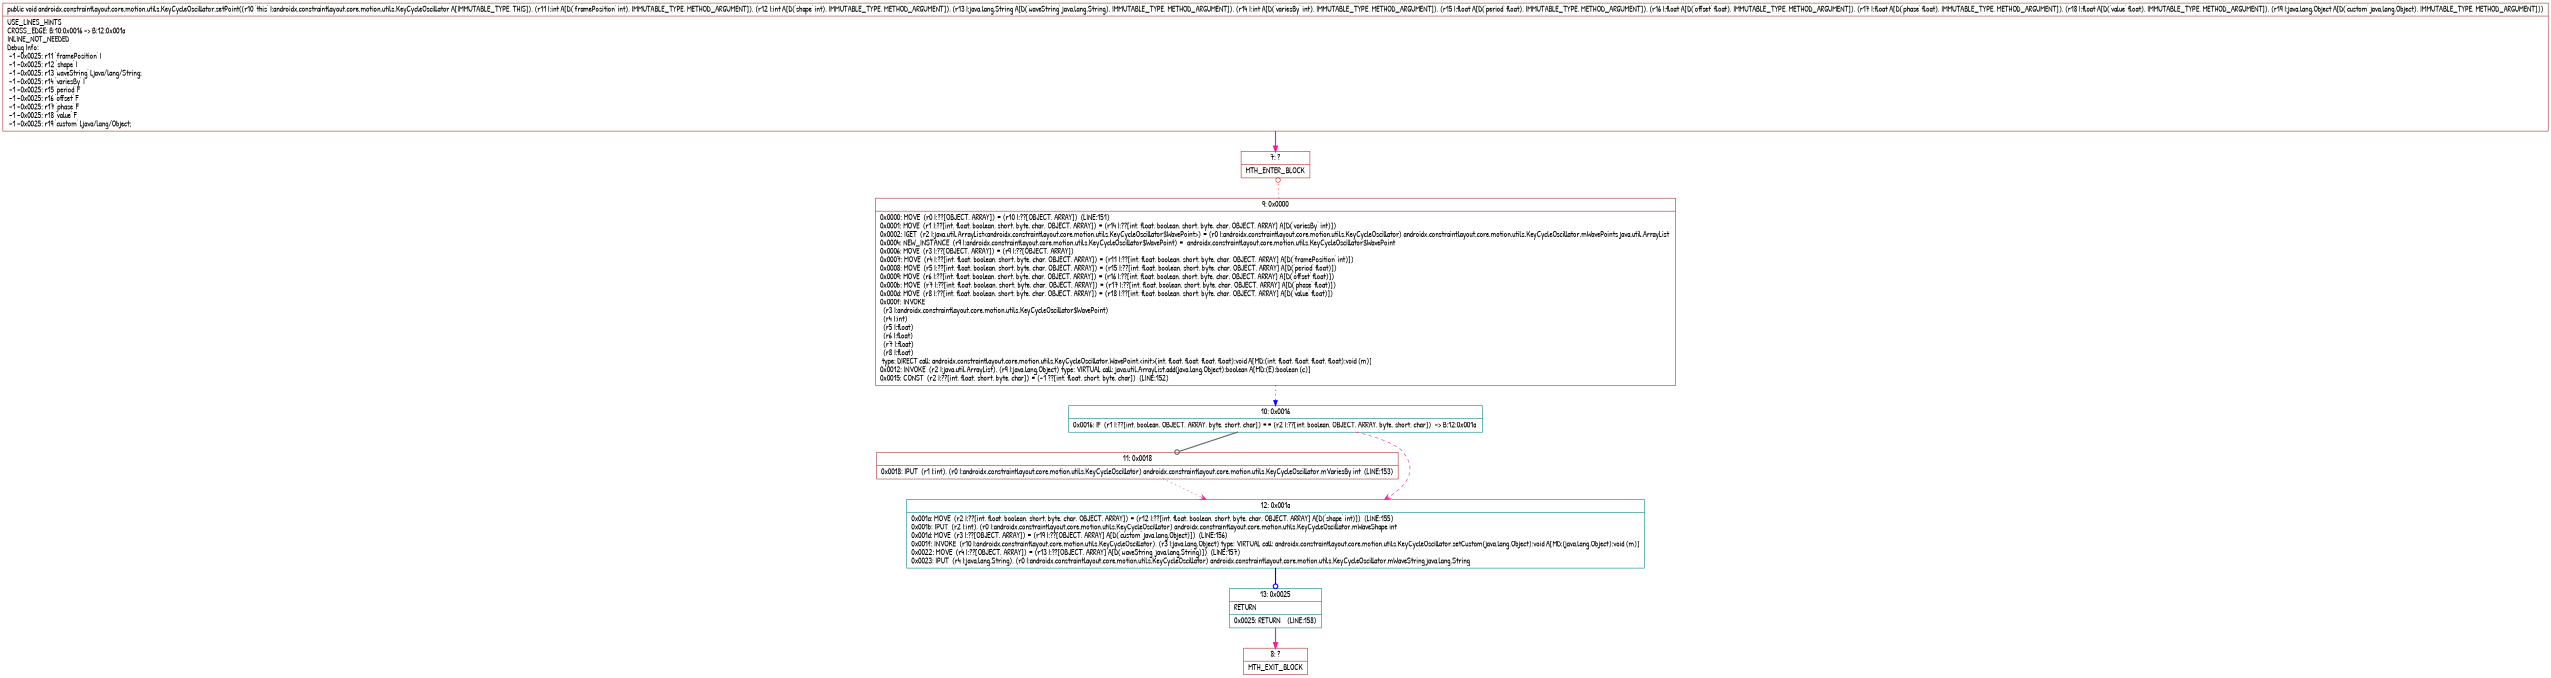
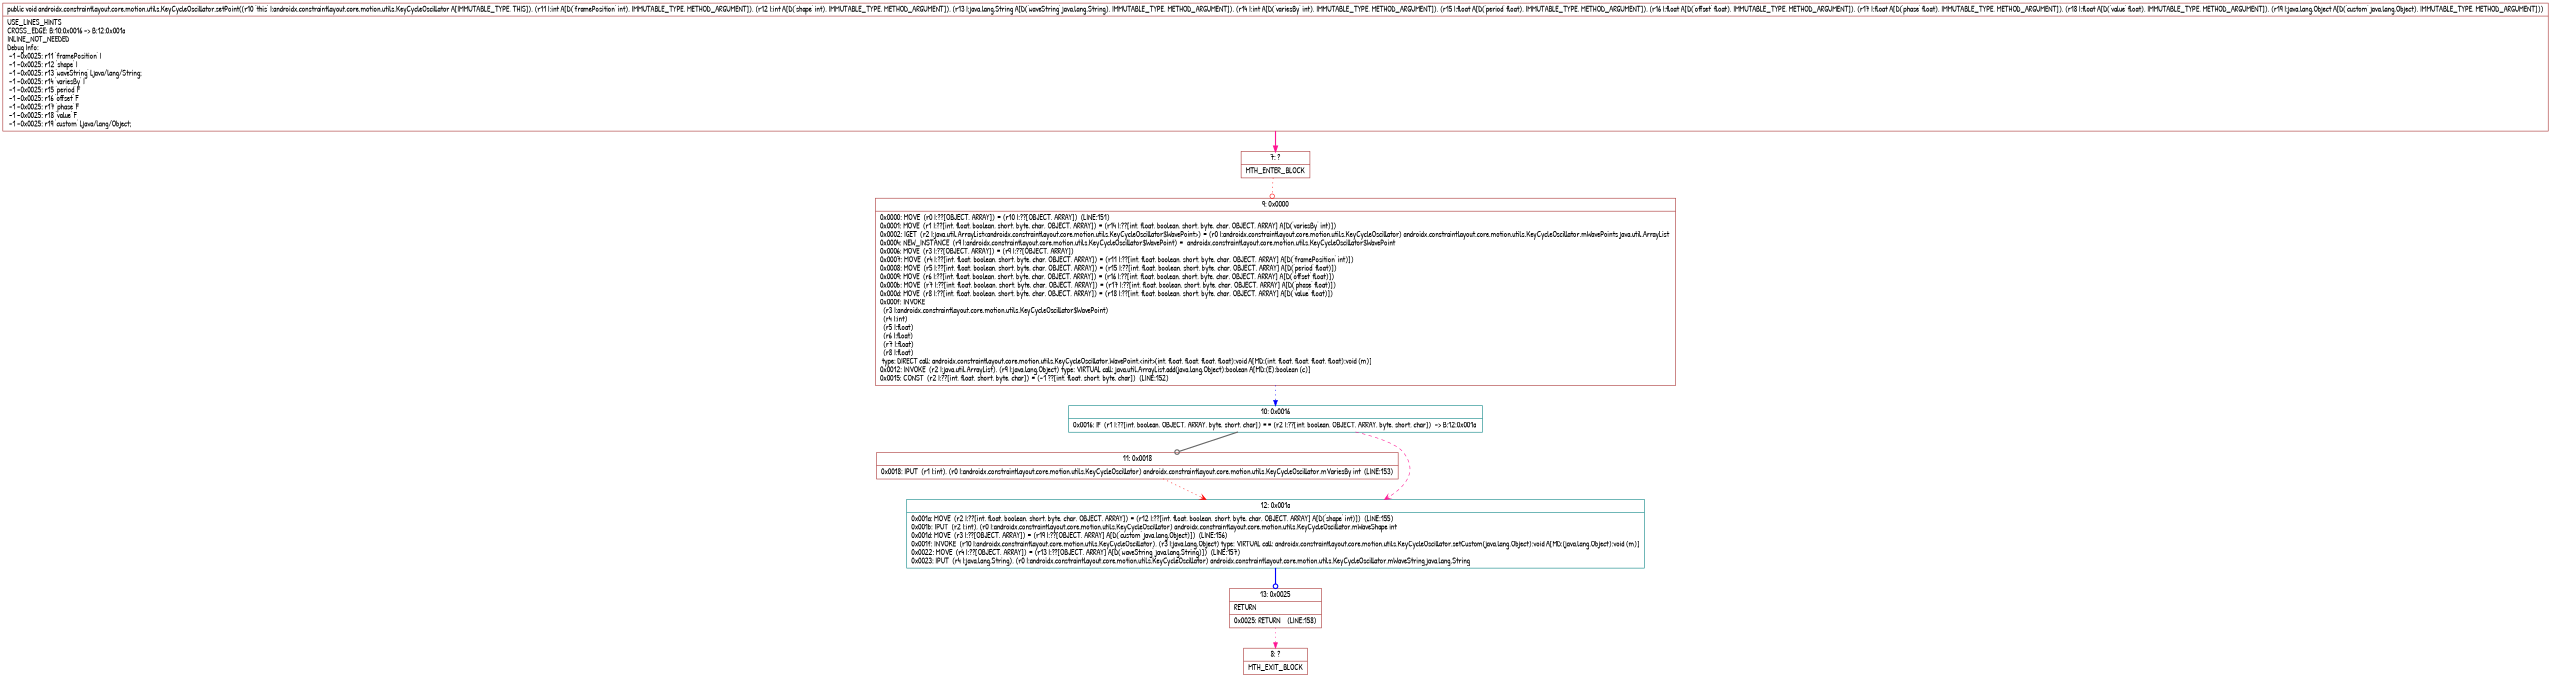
(1279, 190) -> (1273, 186)
(1182, 488) -> (1182, 488)
(1276, 608) -> (1276, 608)
(1276, 635) -> (1276, 635)
